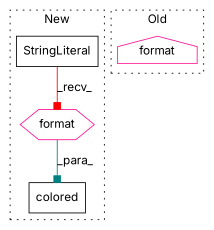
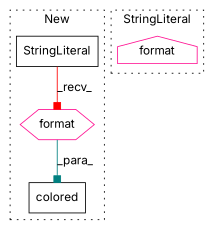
(157, 20) -> (157, 20)
